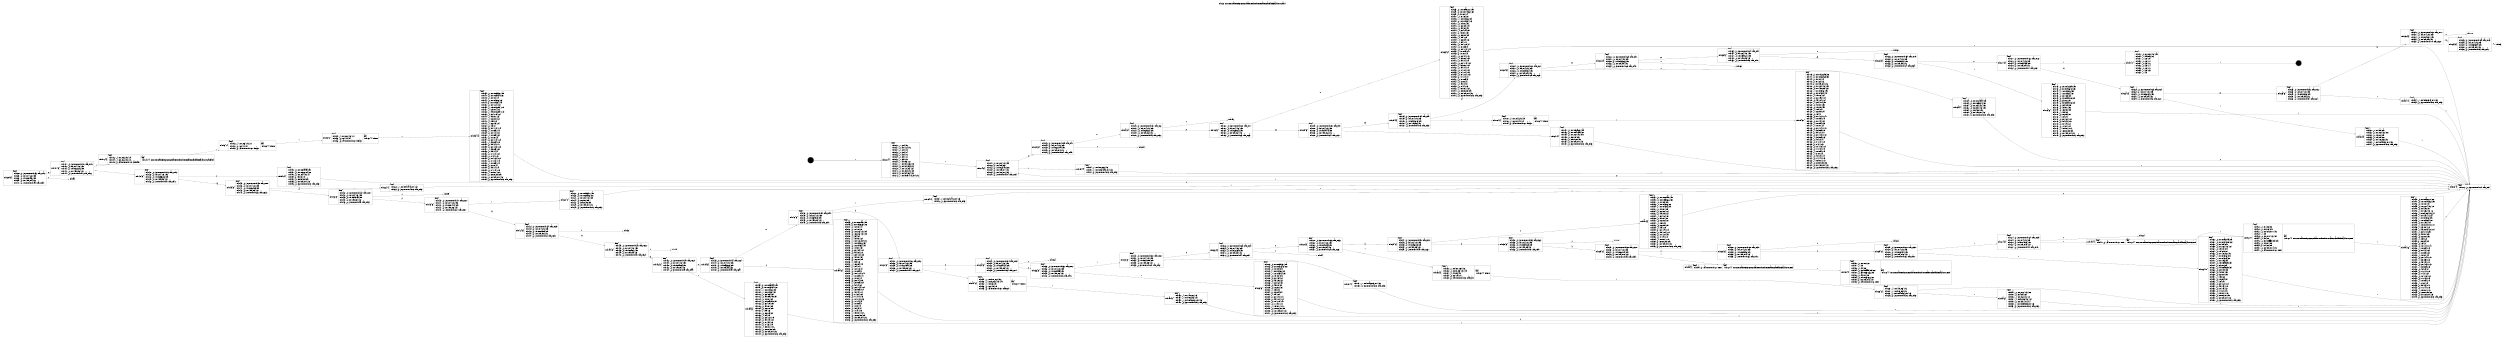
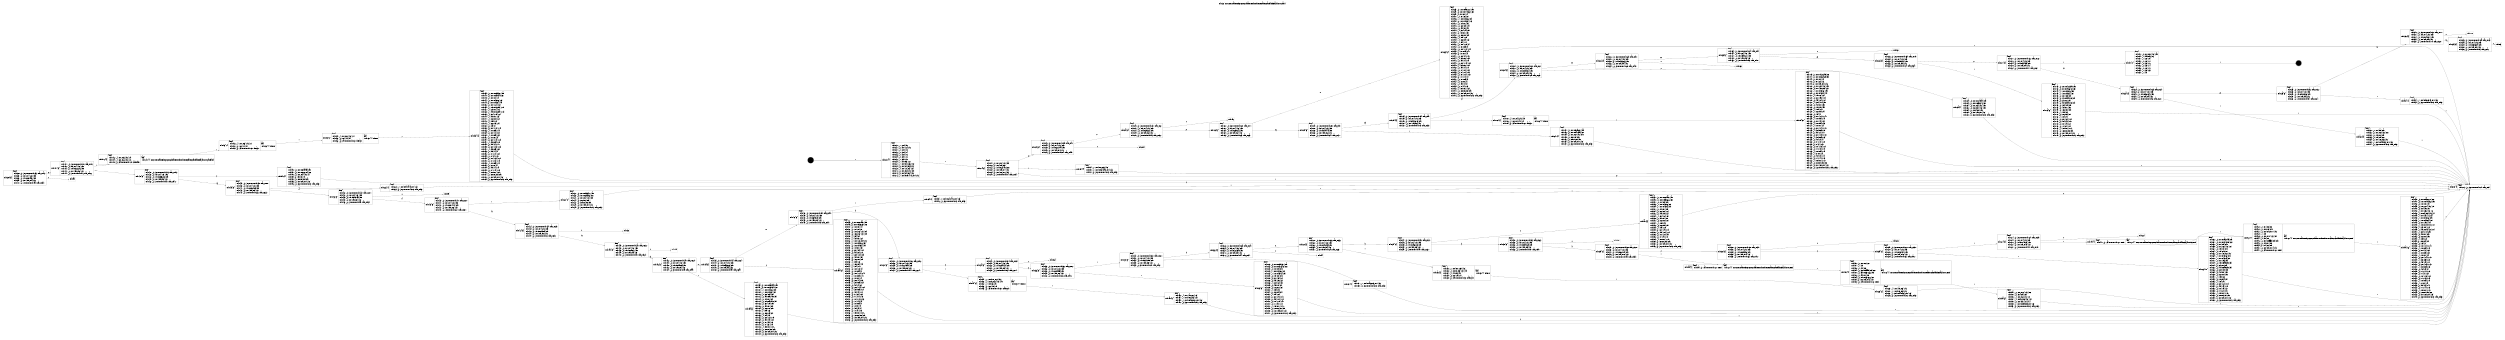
(1957, 295) -> (1974, 289)
